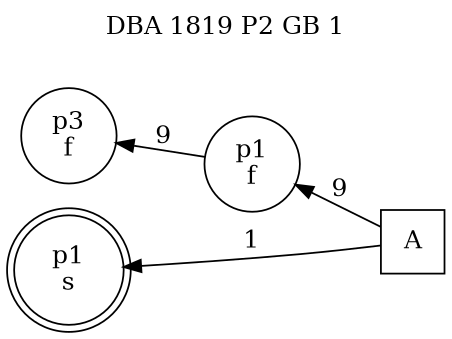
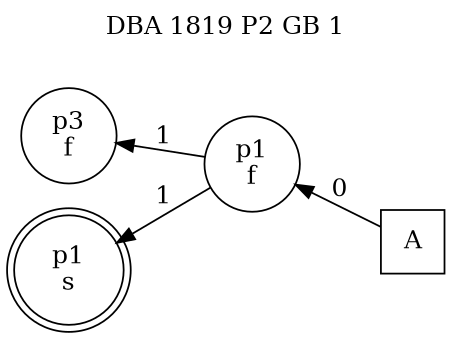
(164, 137) -> (164, 137)
(340, 190) -> (340, 190)
(261, 257) -> (171, 211)
